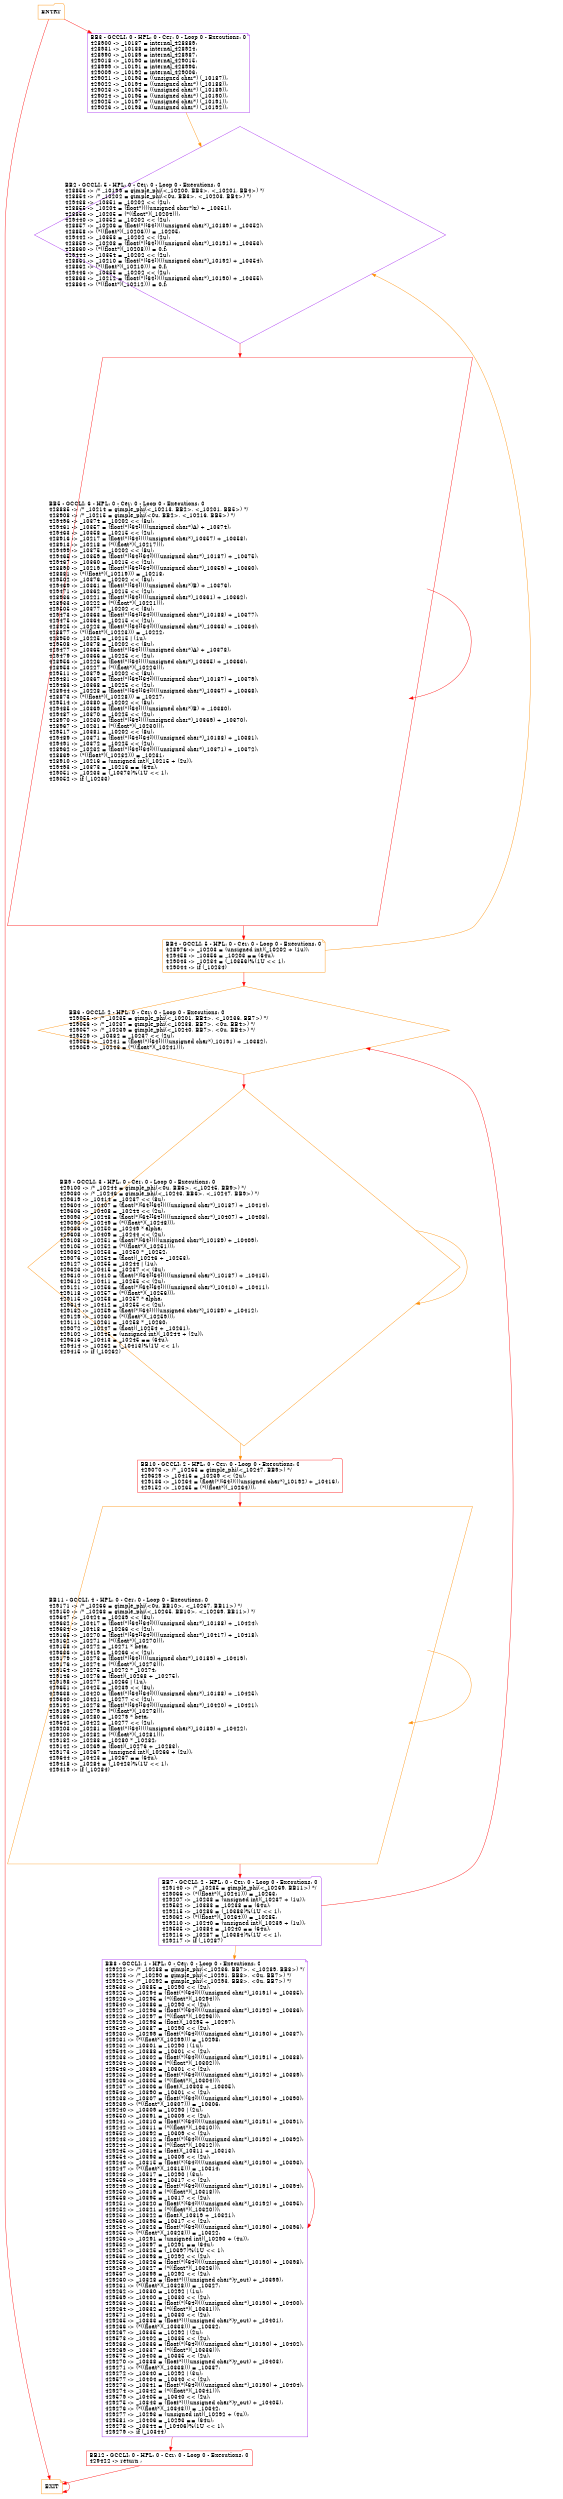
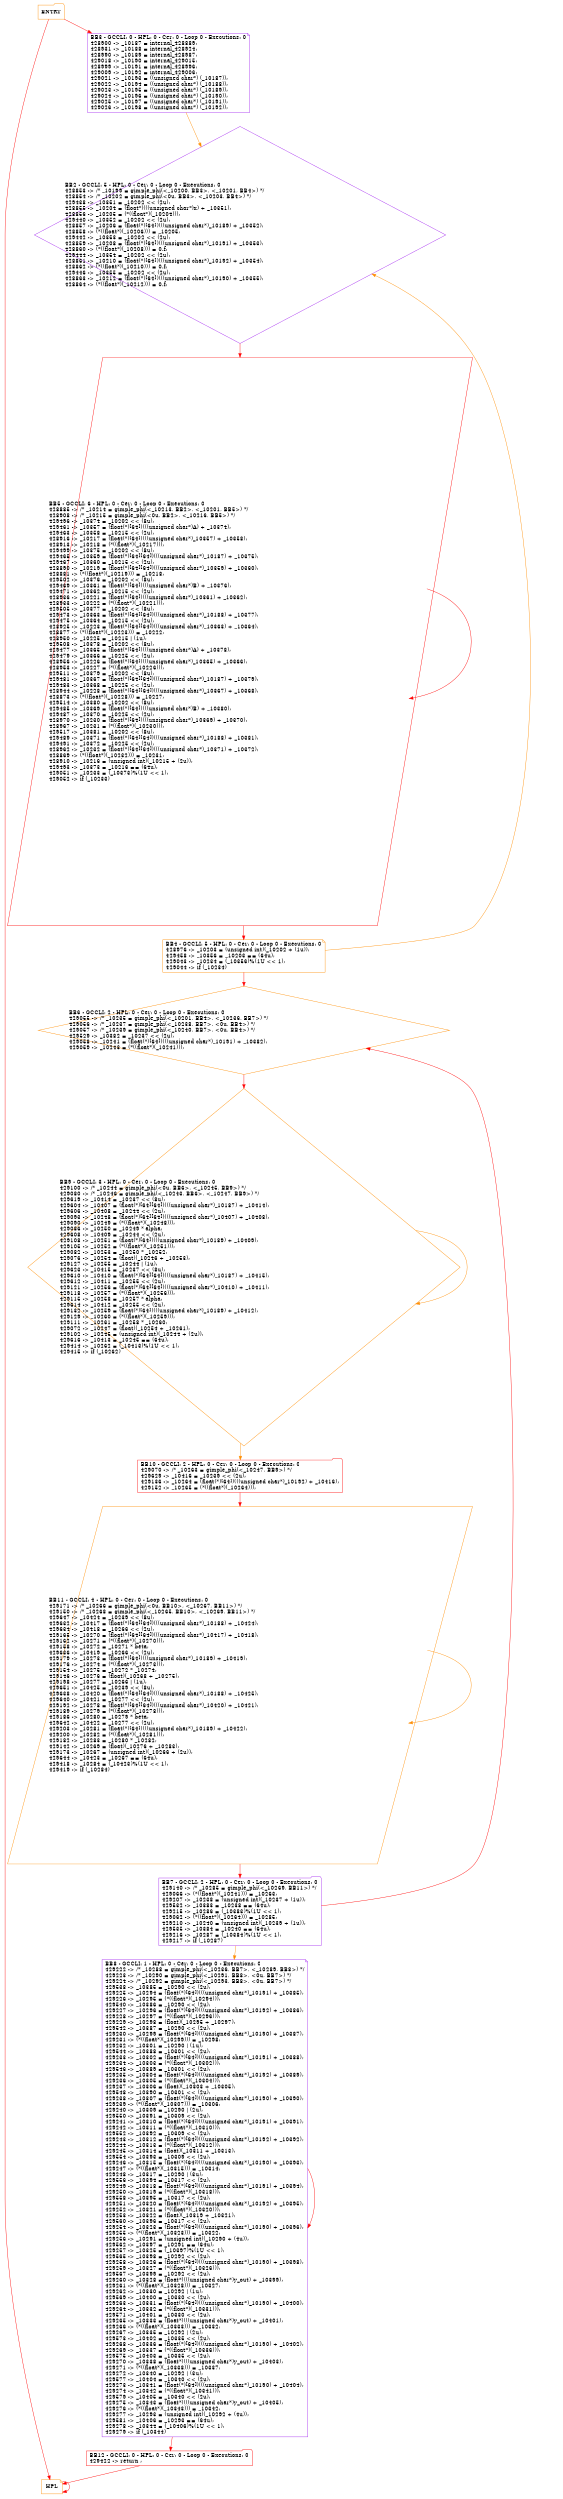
(52, 2487) -> (52, 2487)
